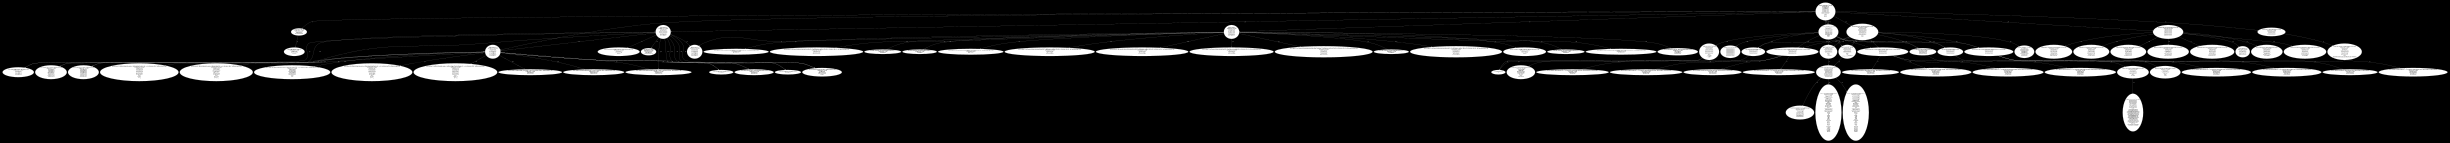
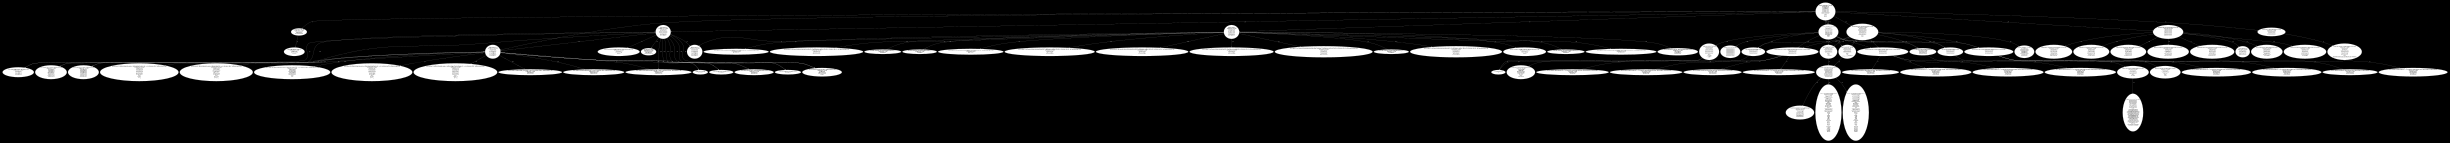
none -> (700, 72)
